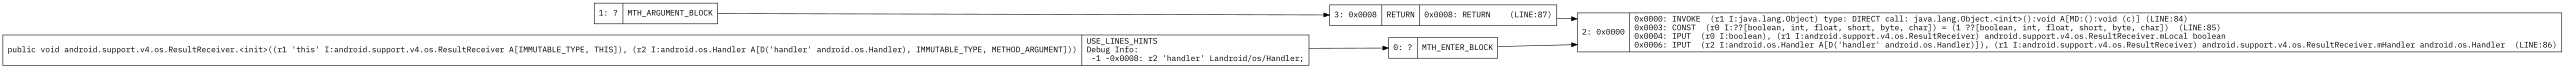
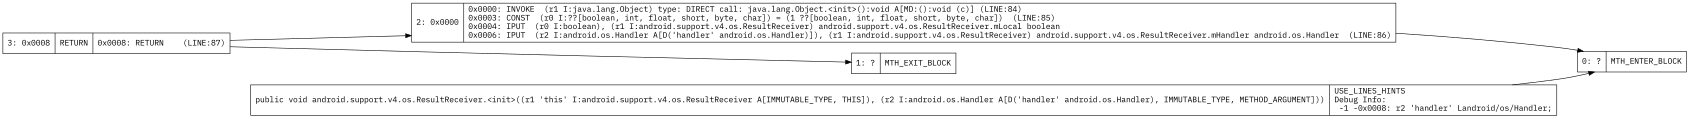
(670, 13) -> (918, 63)
(1021, 14) -> (538, 55)
(1535, 46) -> (1487, 40)
